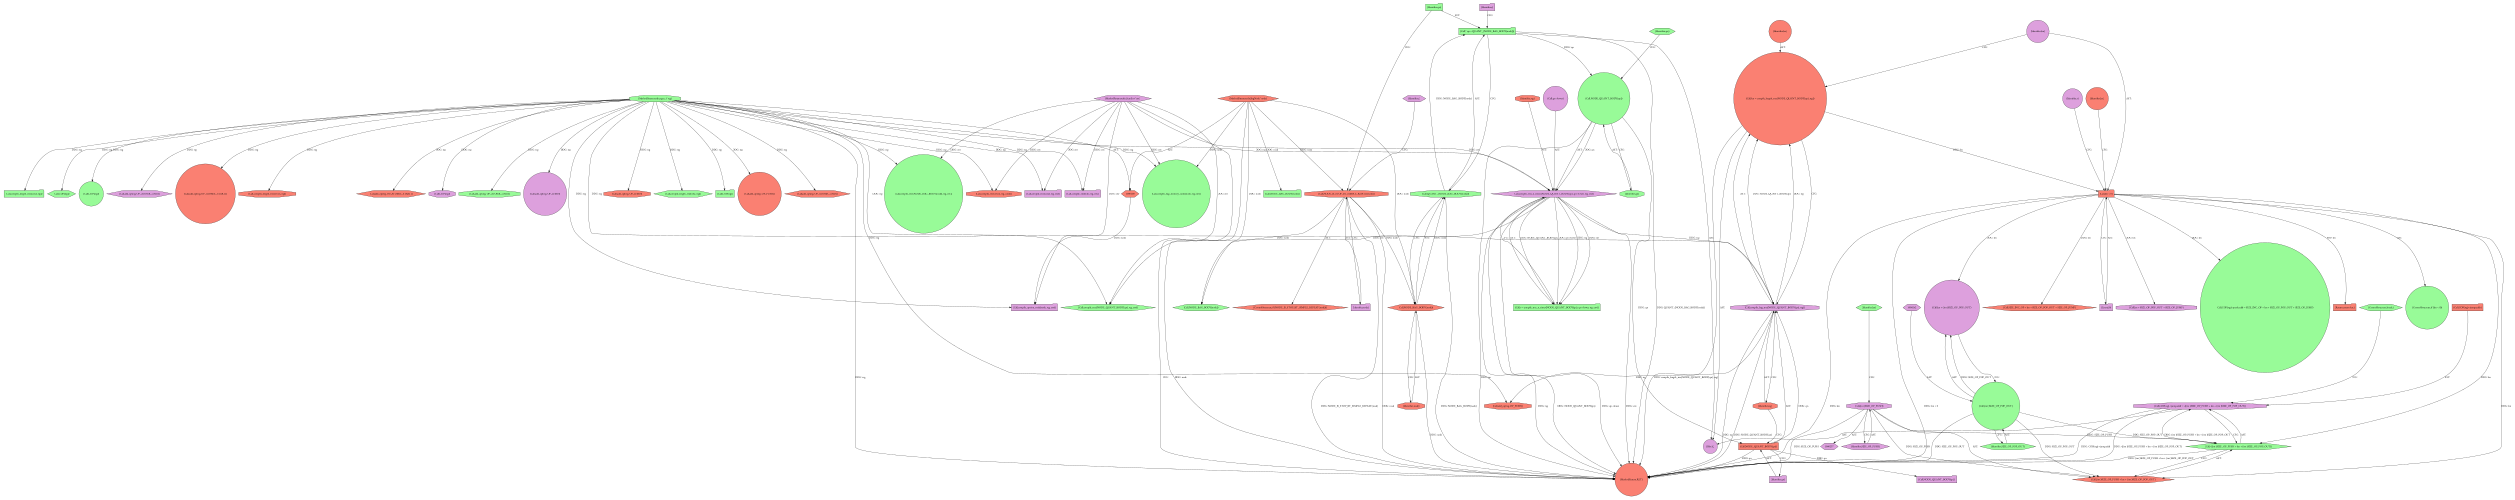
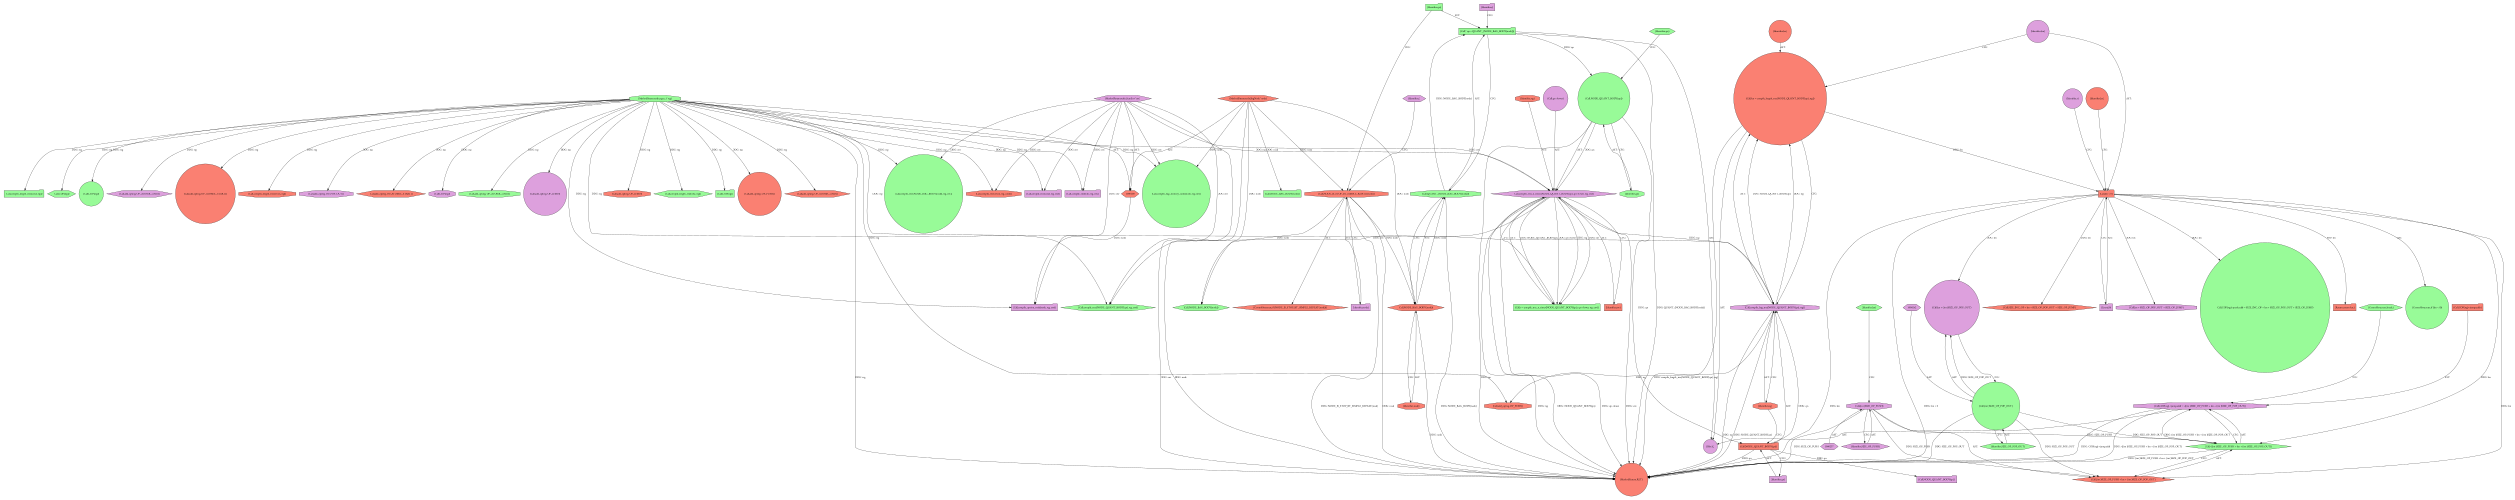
none -> (1134, 145)
none -> (326, 194)
none -> (1613, 308)
(1166, 377) -> (1166, 377)
(1855, 430) -> (1837, 427)
